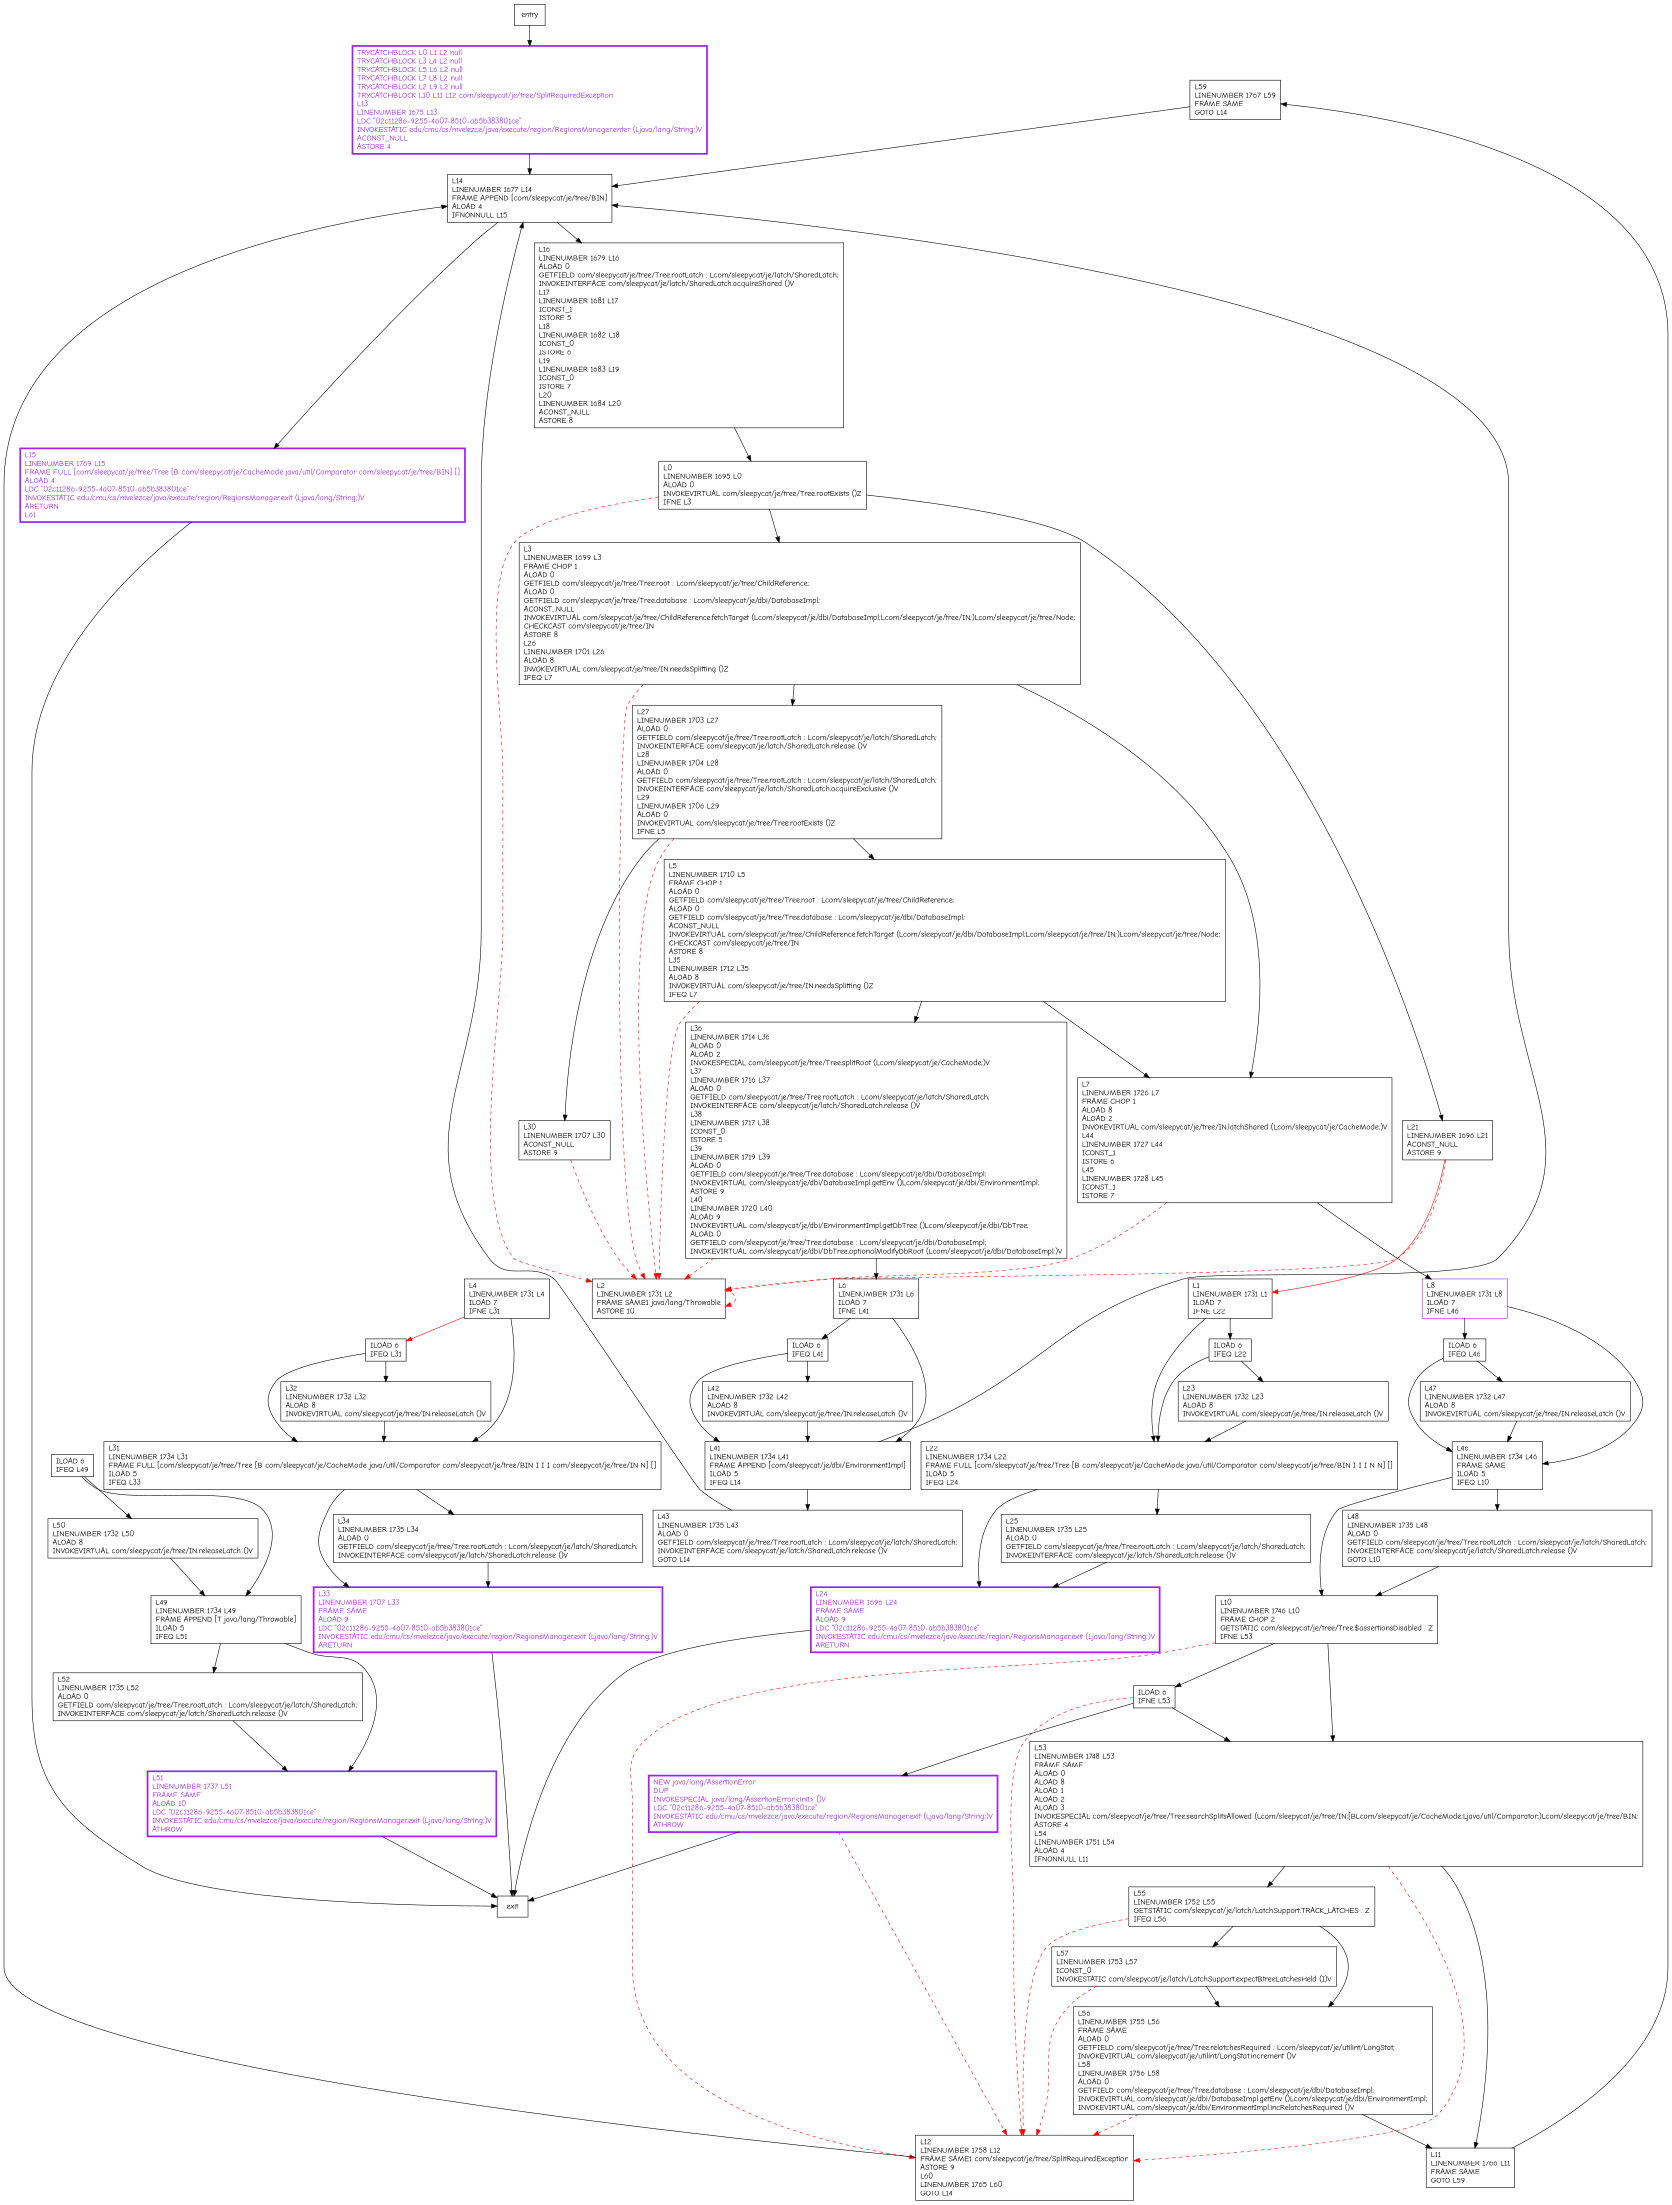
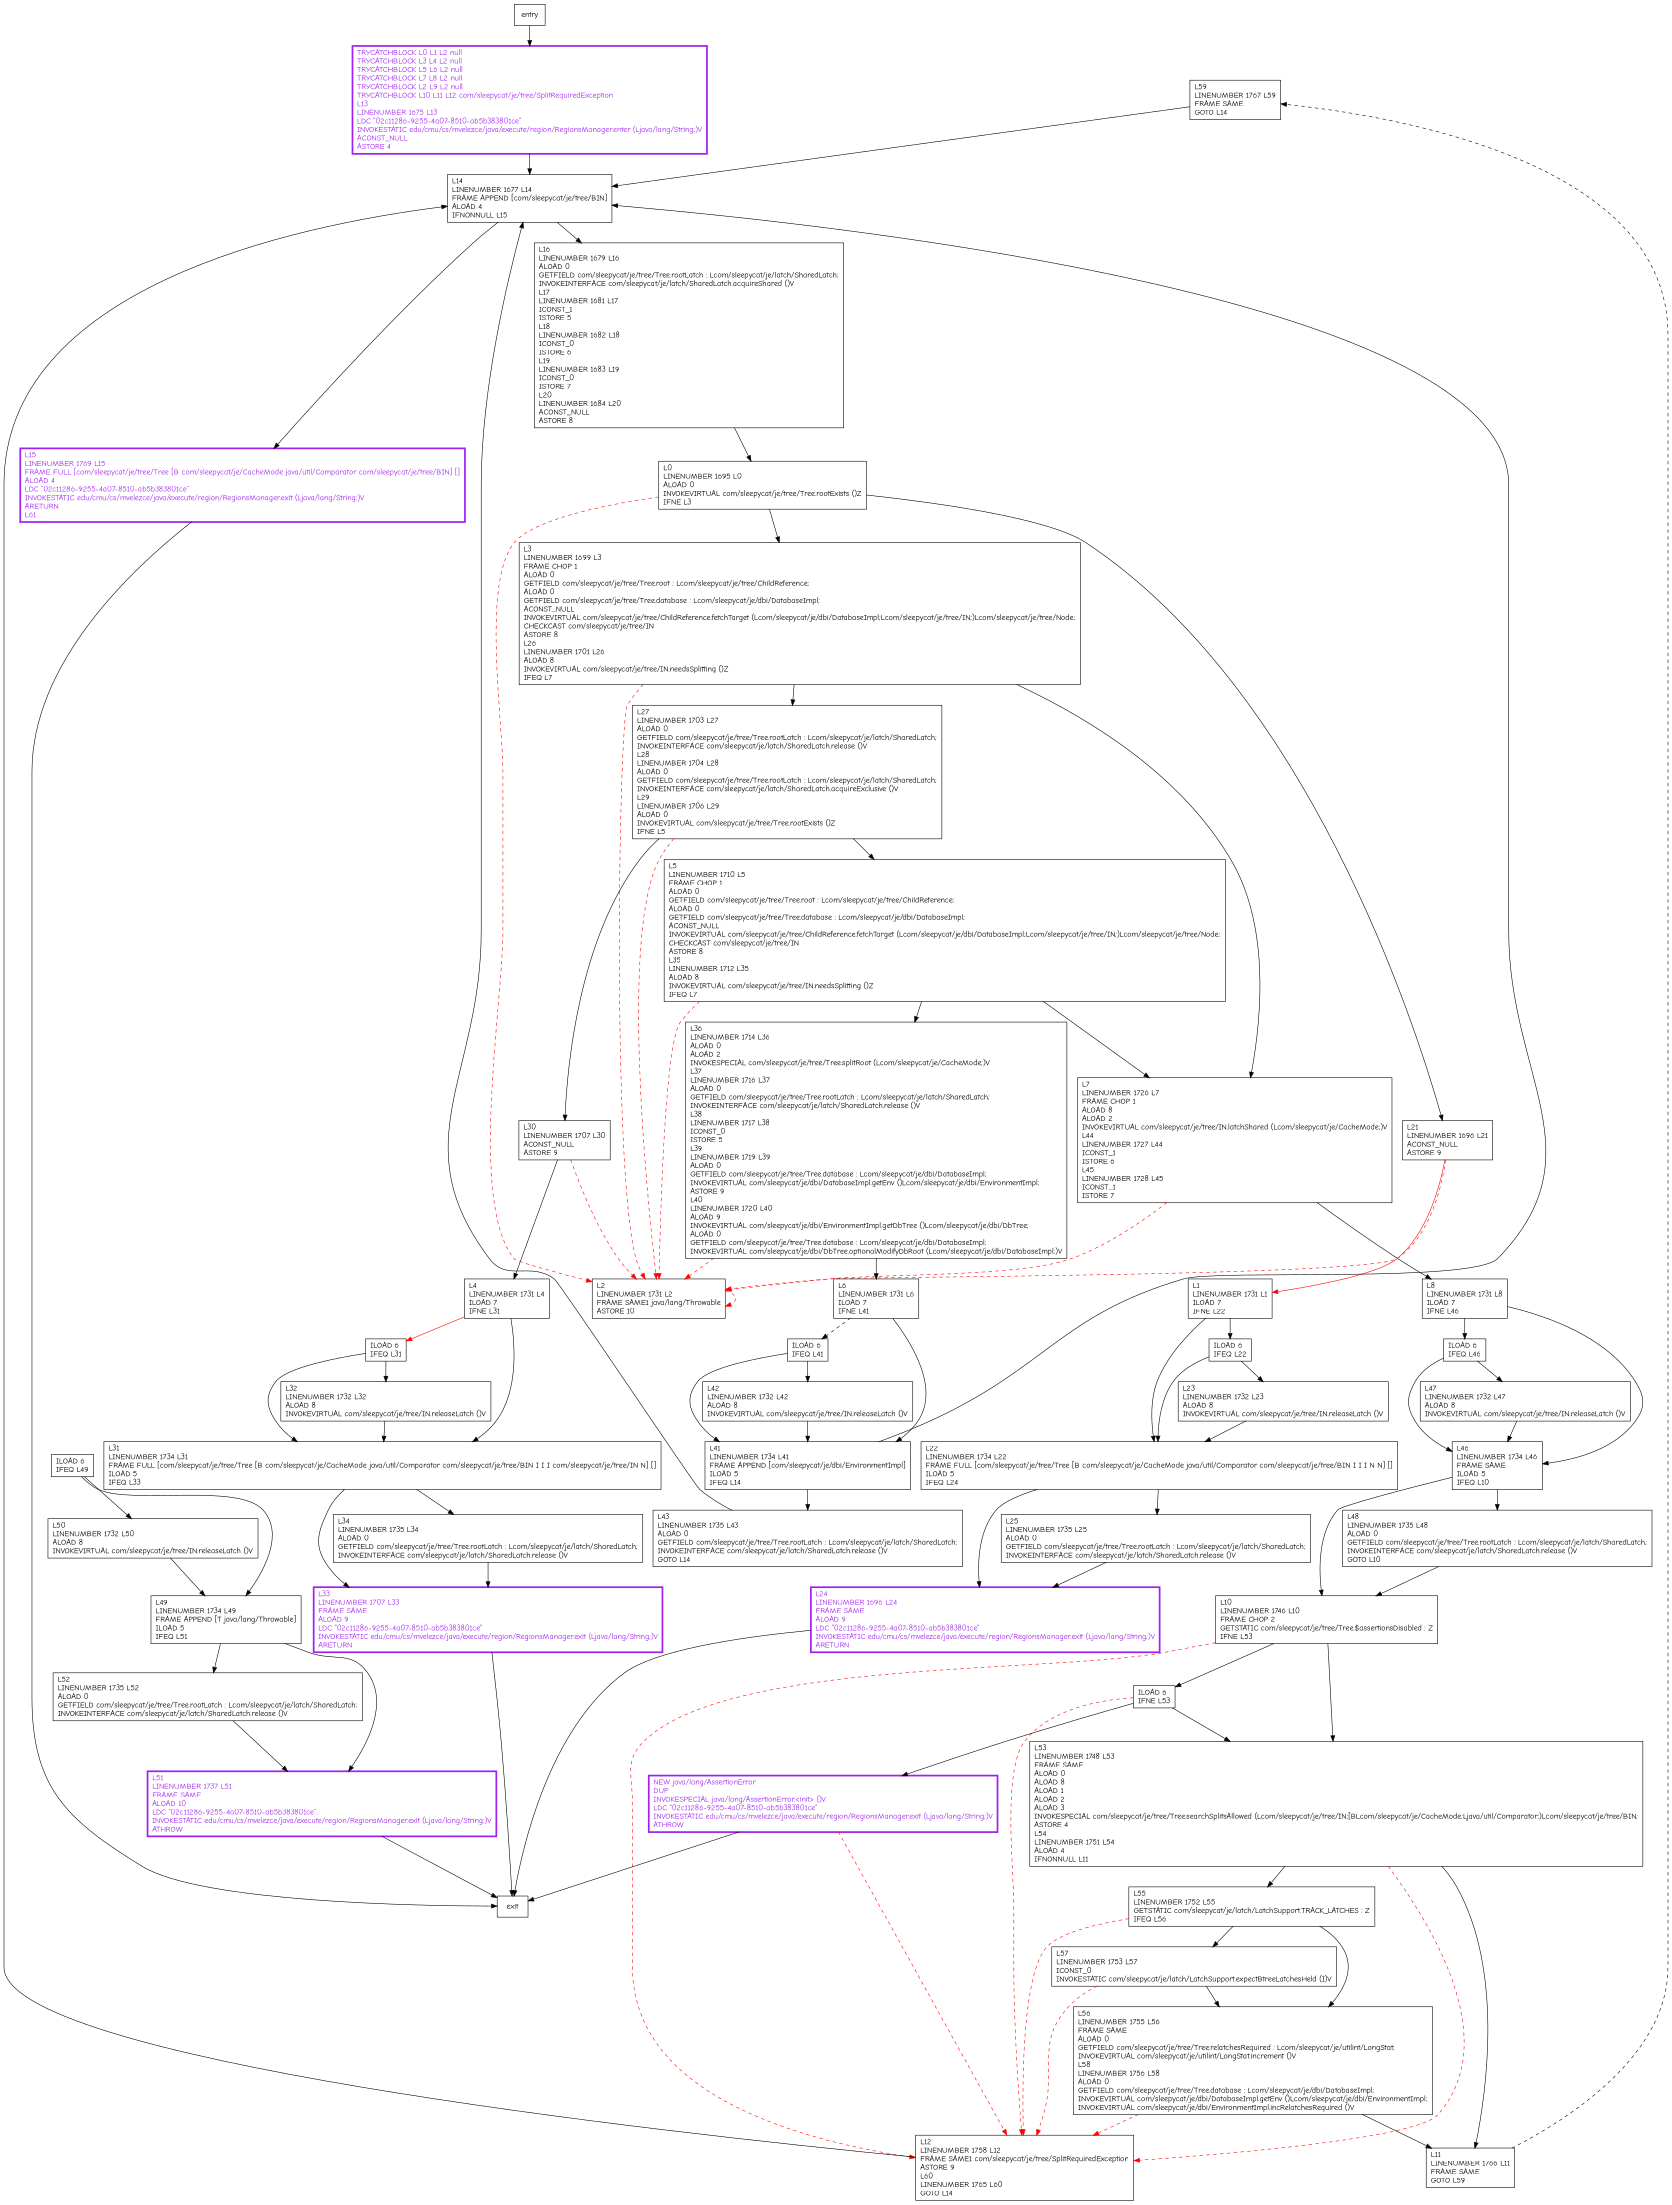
(1668, 1034) -> (1668, 1034)
none -> (537, 1217)
(1465, 1299) -> (1465, 1299)
(839, 1327) -> (839, 1327)
